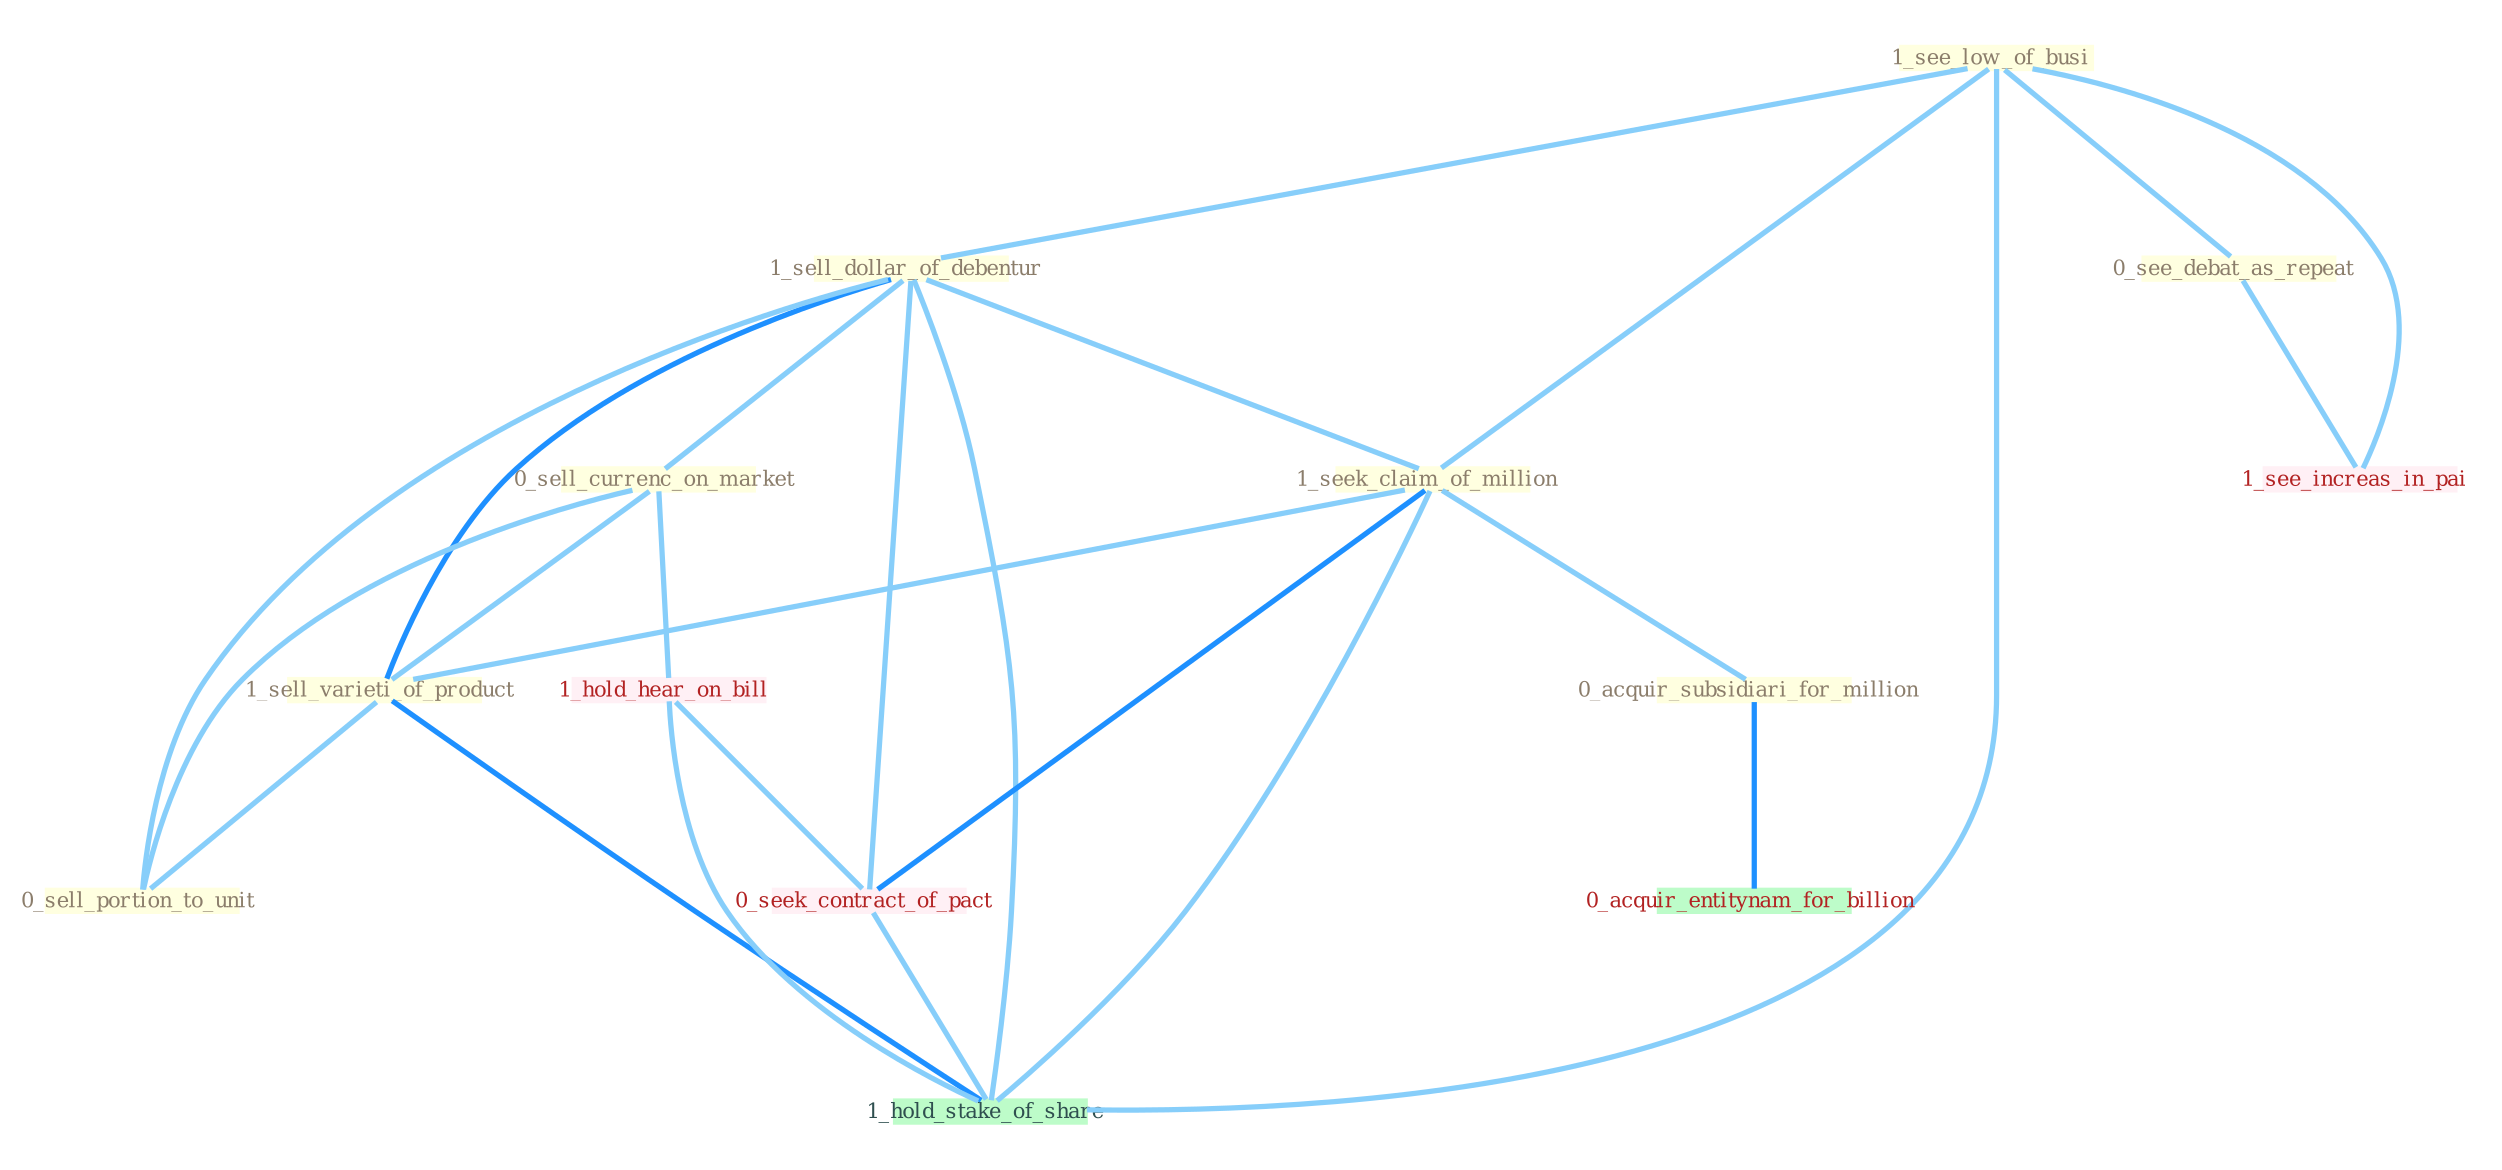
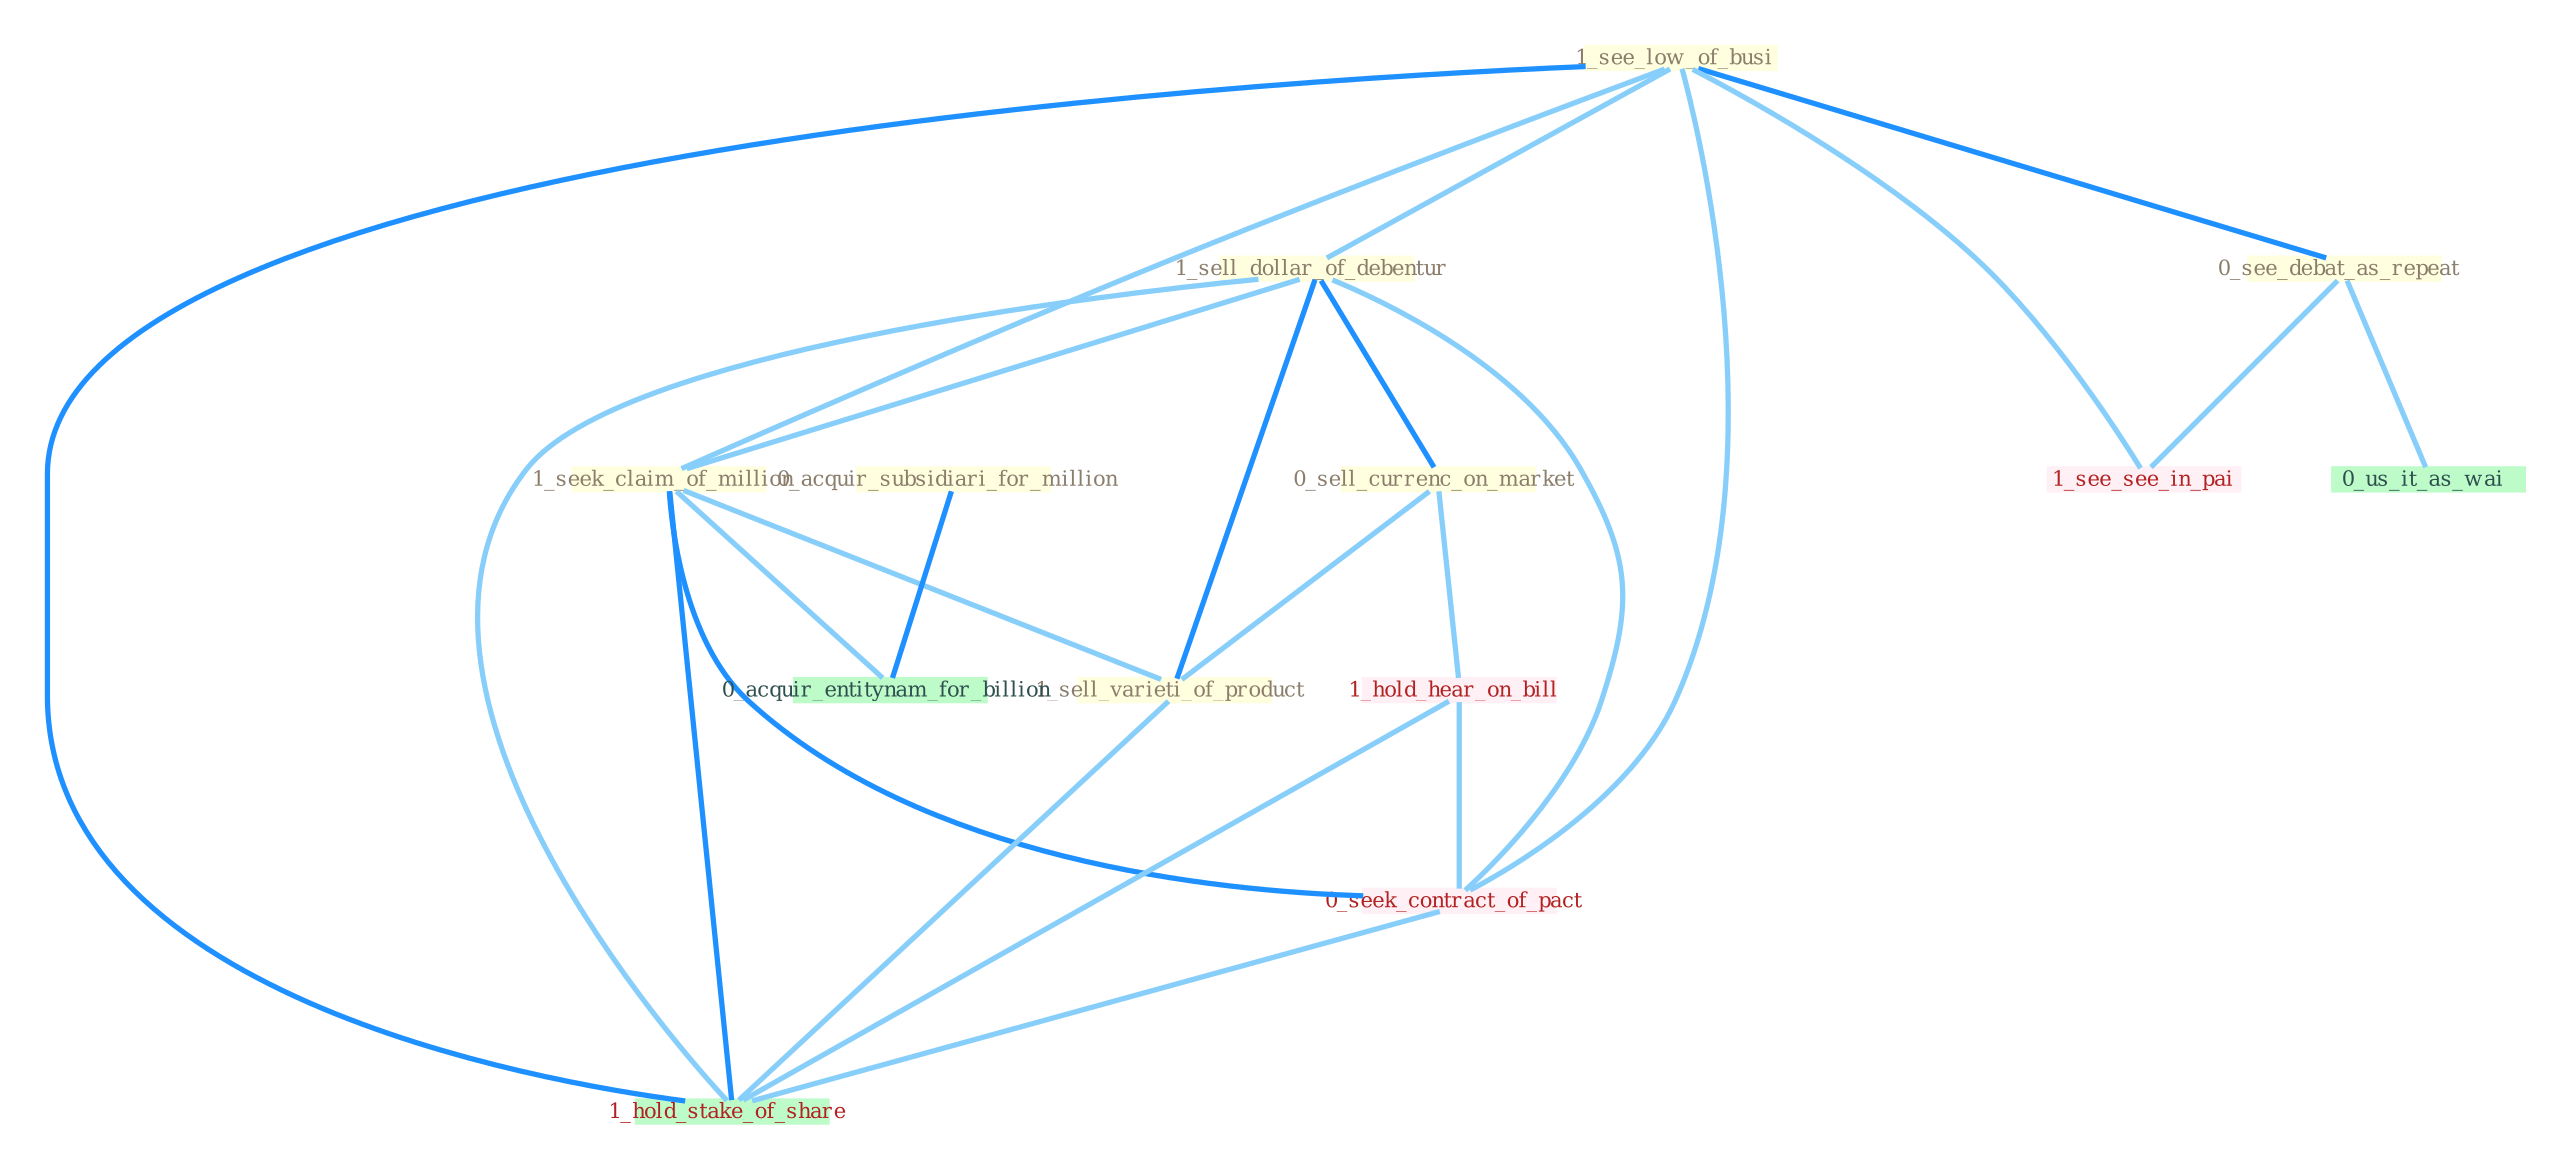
(2118, 163) -> (2012, 163)
(784, 375) -> (1378, 374)
(2360, 479) -> (2144, 479)
none -> (2429, 479)
none -> (1720, 527)
(1594, 585) -> (780, 585)
(1248, 821) -> (701, 796)
(142, 901) -> none
(1754, 901) -> (890, 690)
(684, 904) -> (954, 901)
(1905, 907) -> (260, 270)
(990, 1112) -> (732, 1112)
